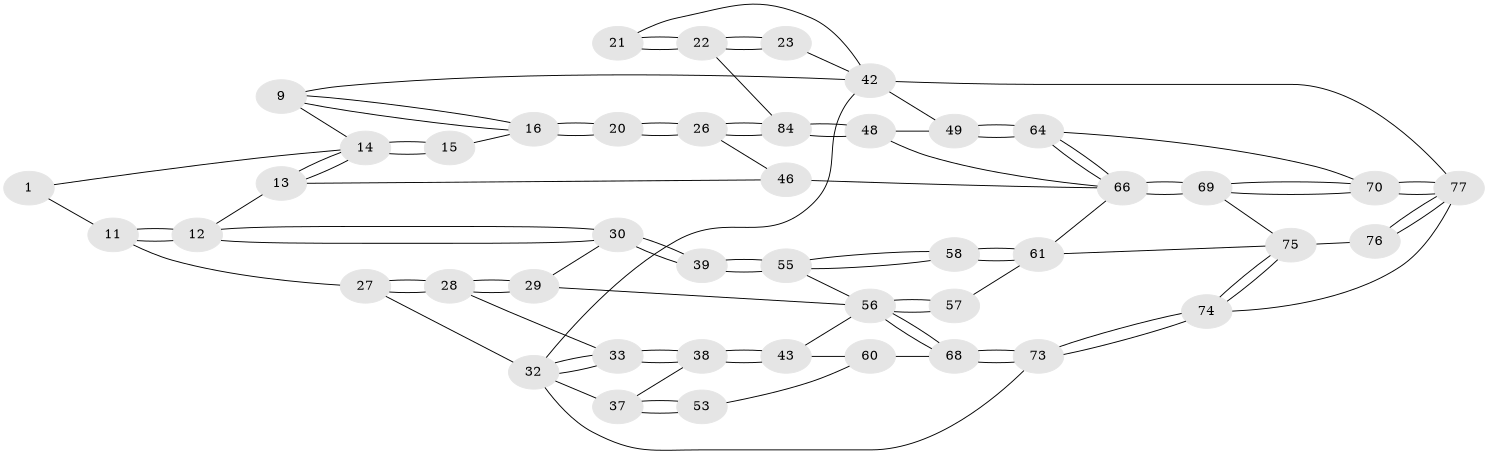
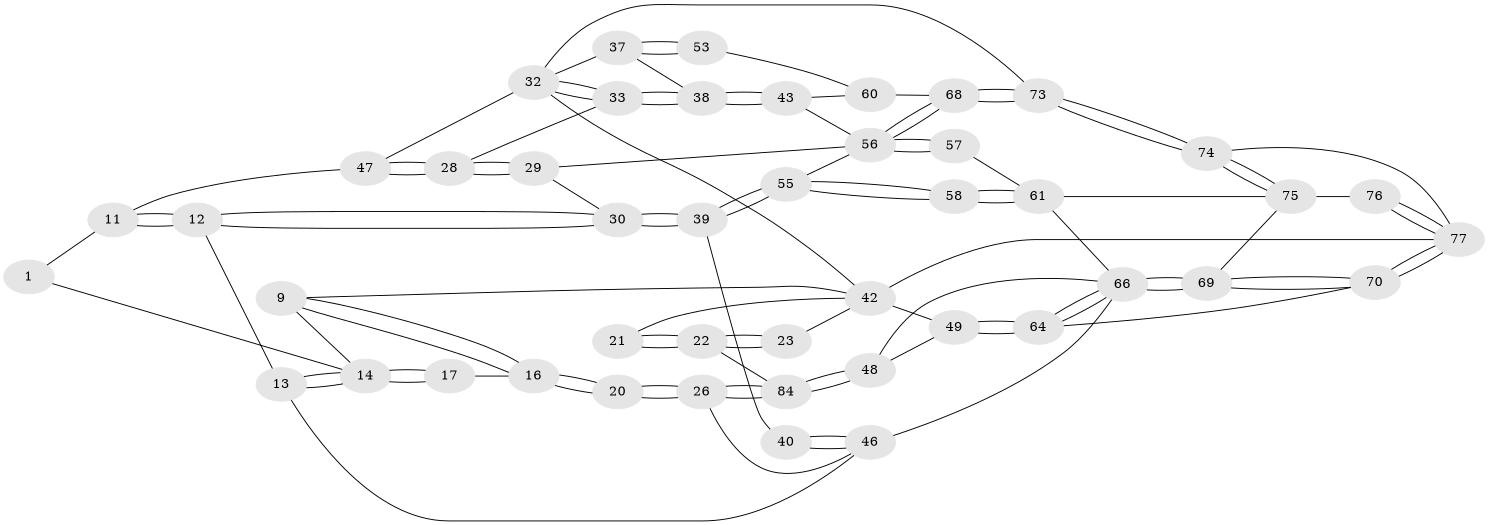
(450, 148) -> (450, 376)
(365, 286) -> (365, 169)
none -> (786, 442)
